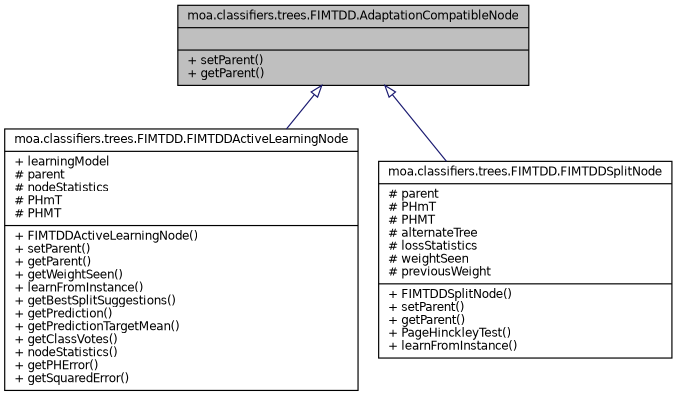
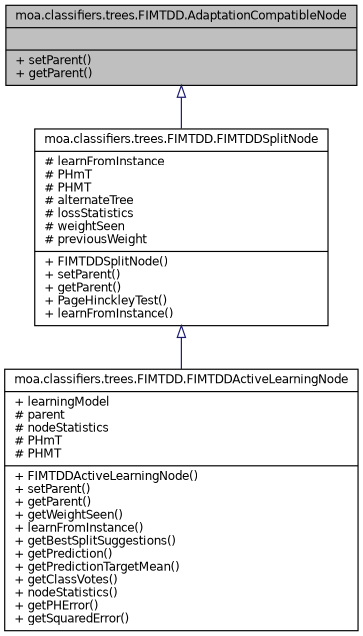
(300, 112) -> (181, 353)
(413, 194) -> (105, 162)
